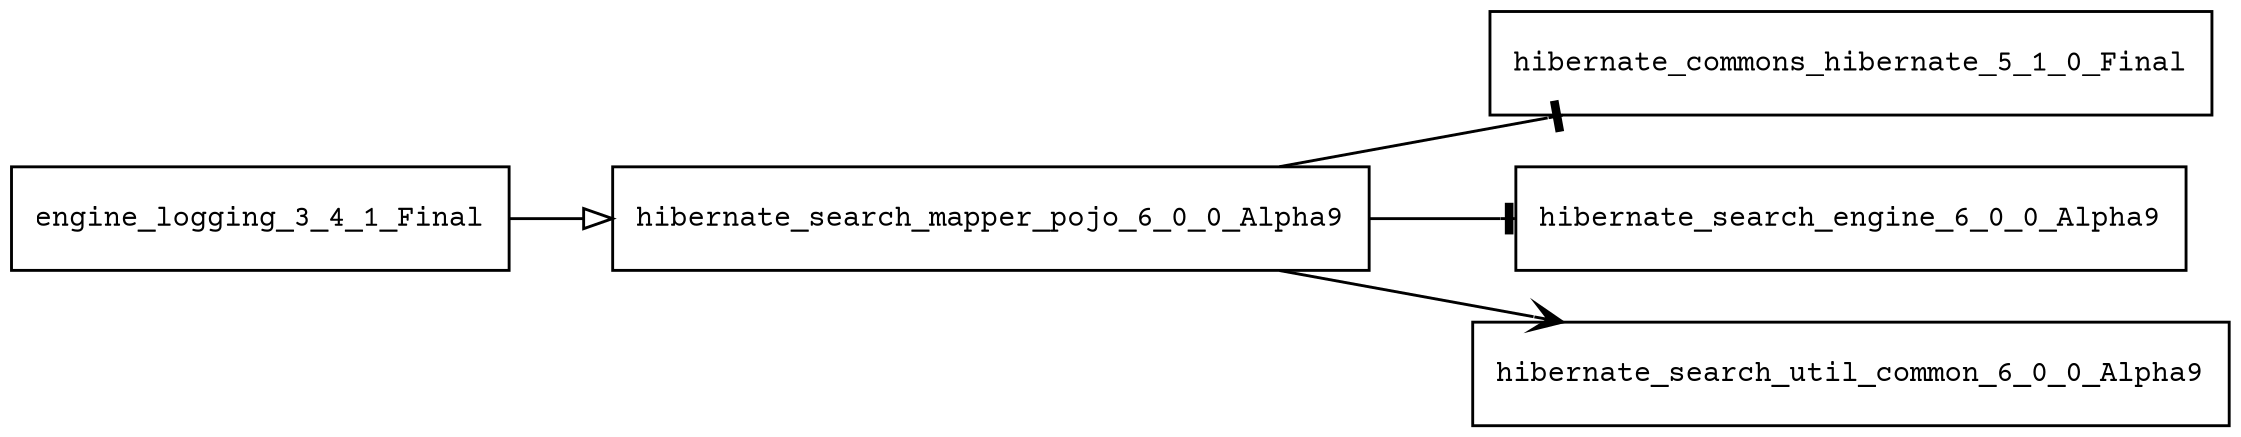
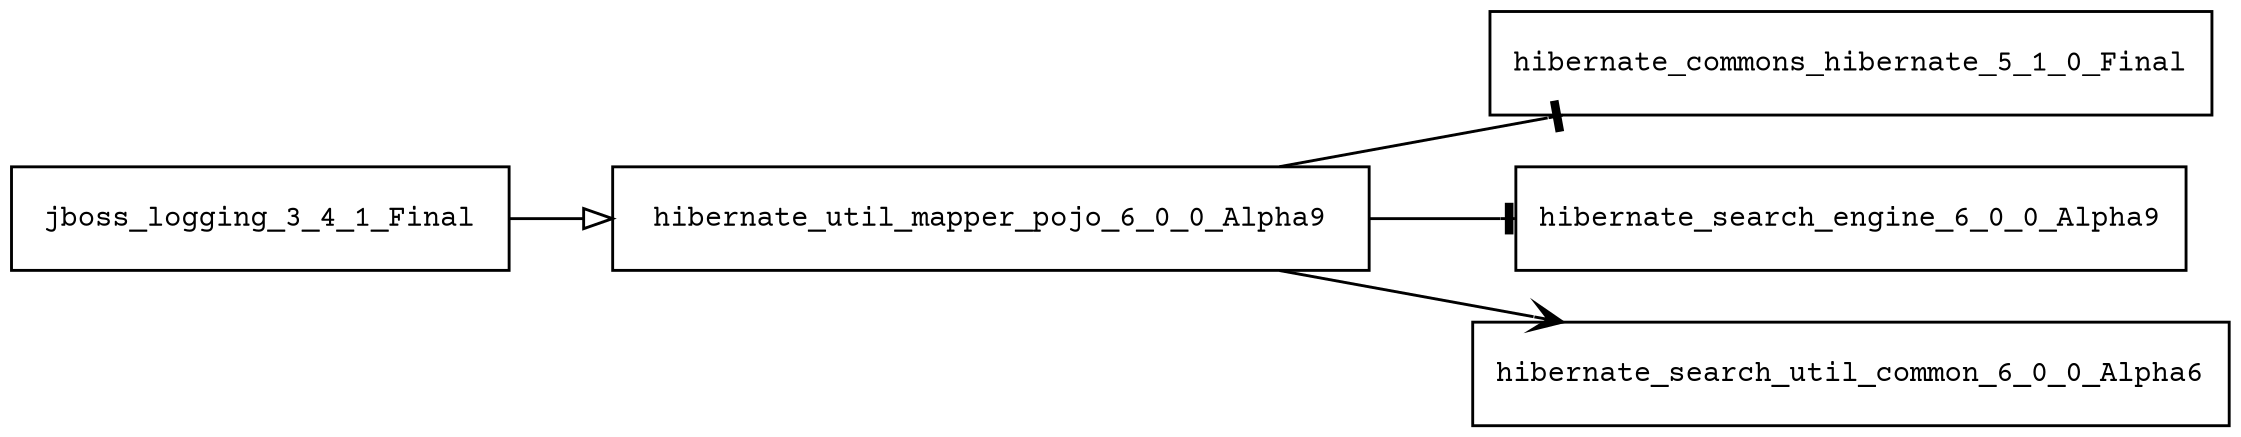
(260, 219) -> (260, 219)
(991, 219) -> (991, 219)
(1851, 374) -> (1851, 374)
